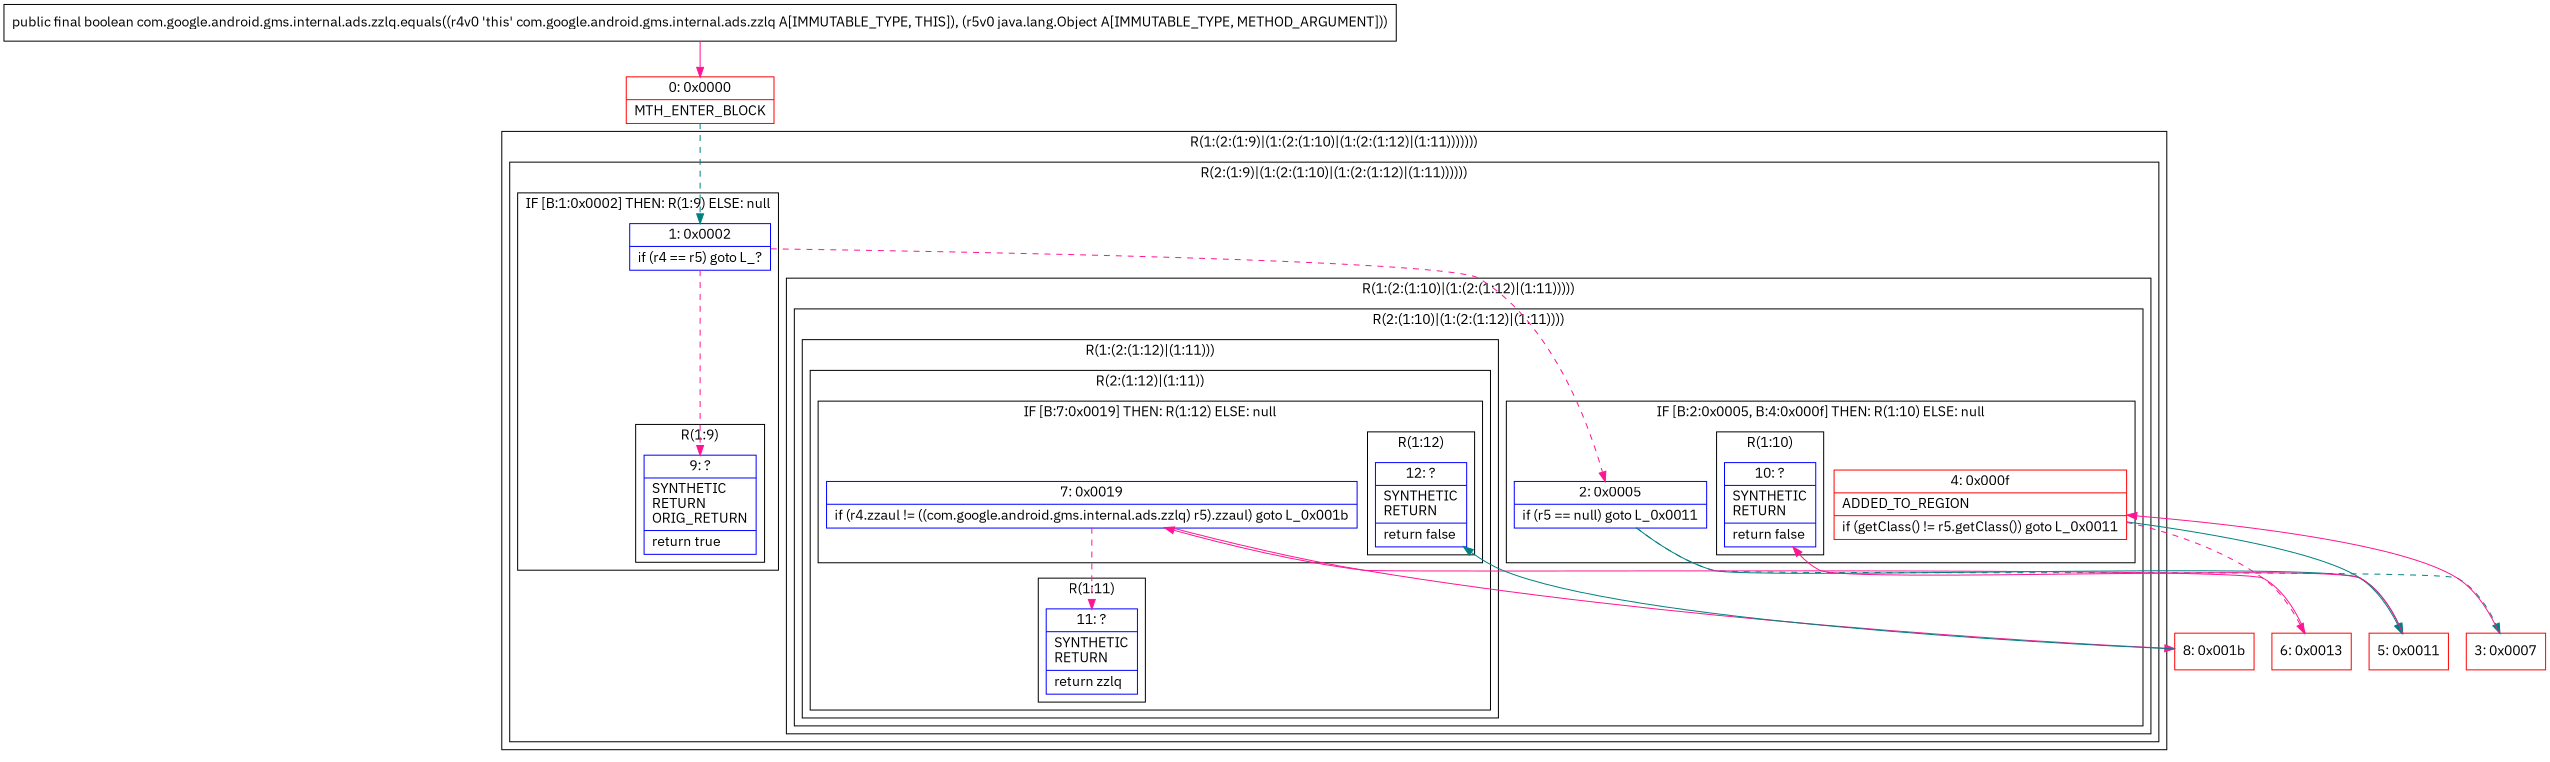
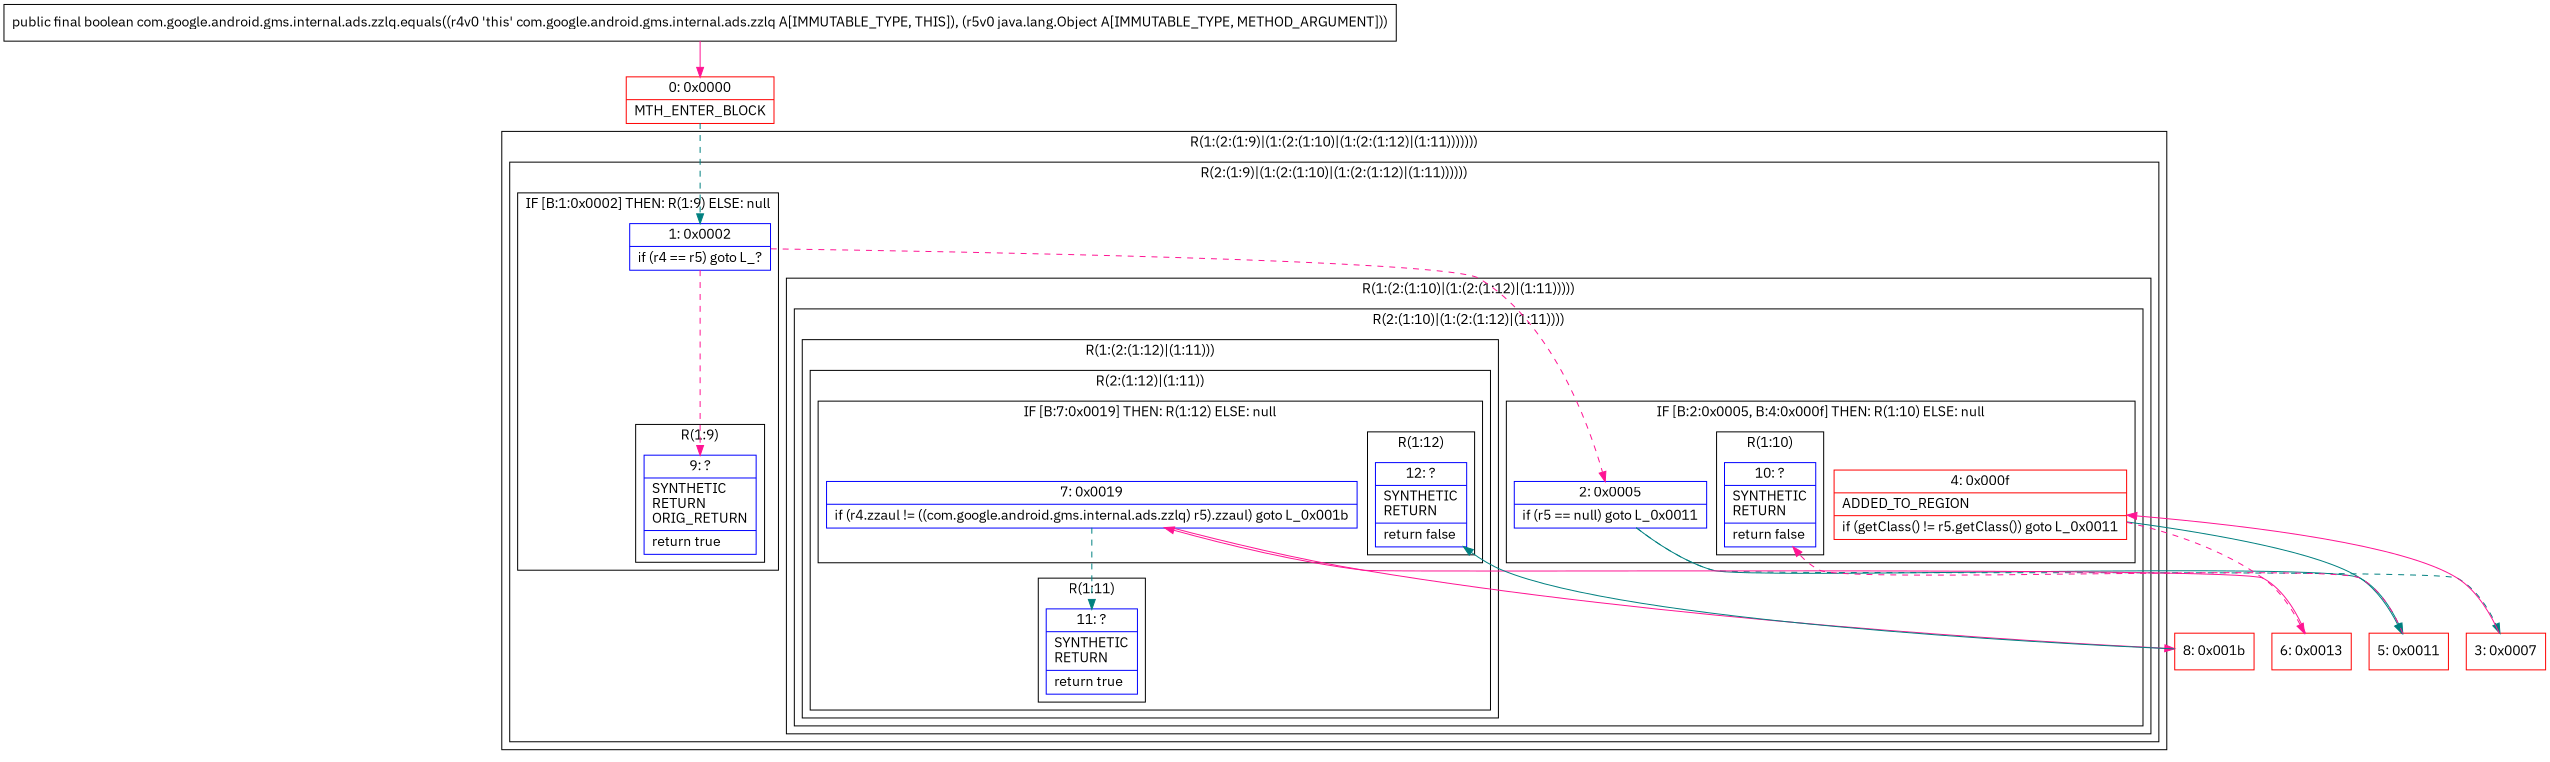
(1092, 569) -> (1092, 569)
(2113, 574) -> (2113, 574)
(1088, 682) -> (1089, 682)
